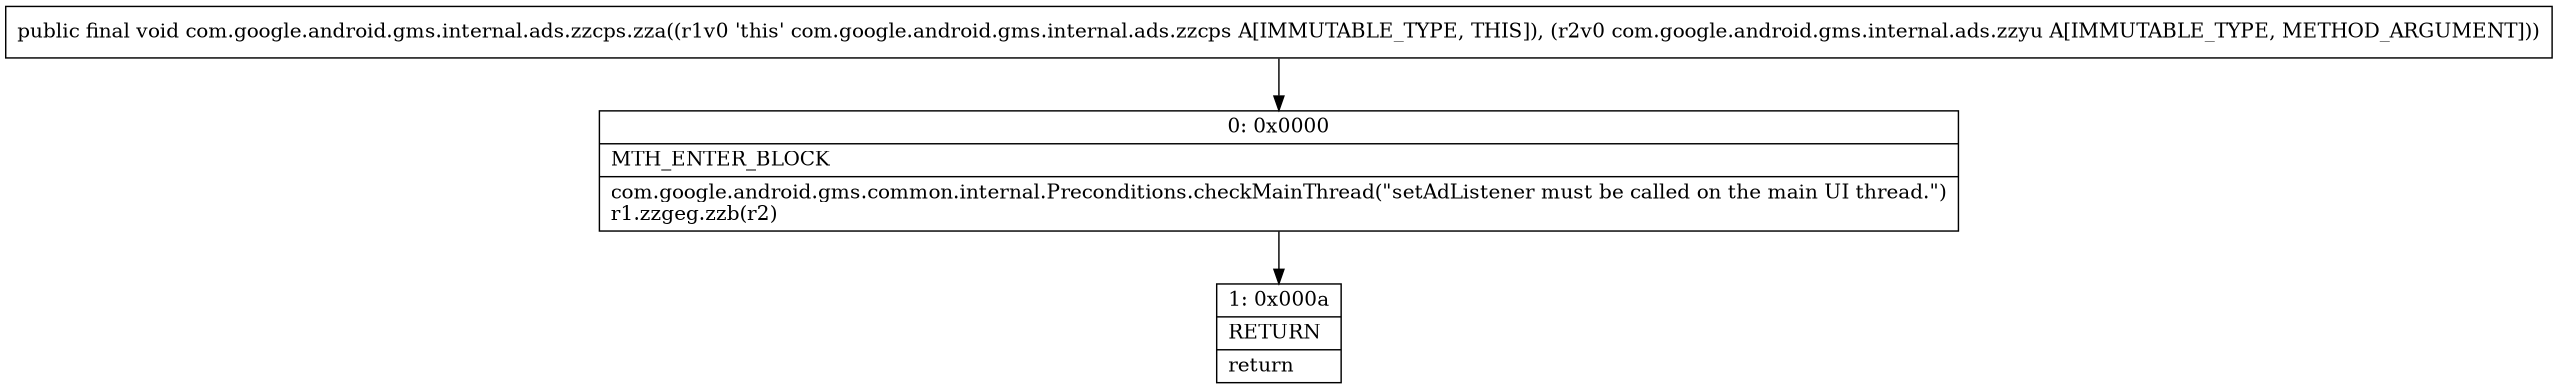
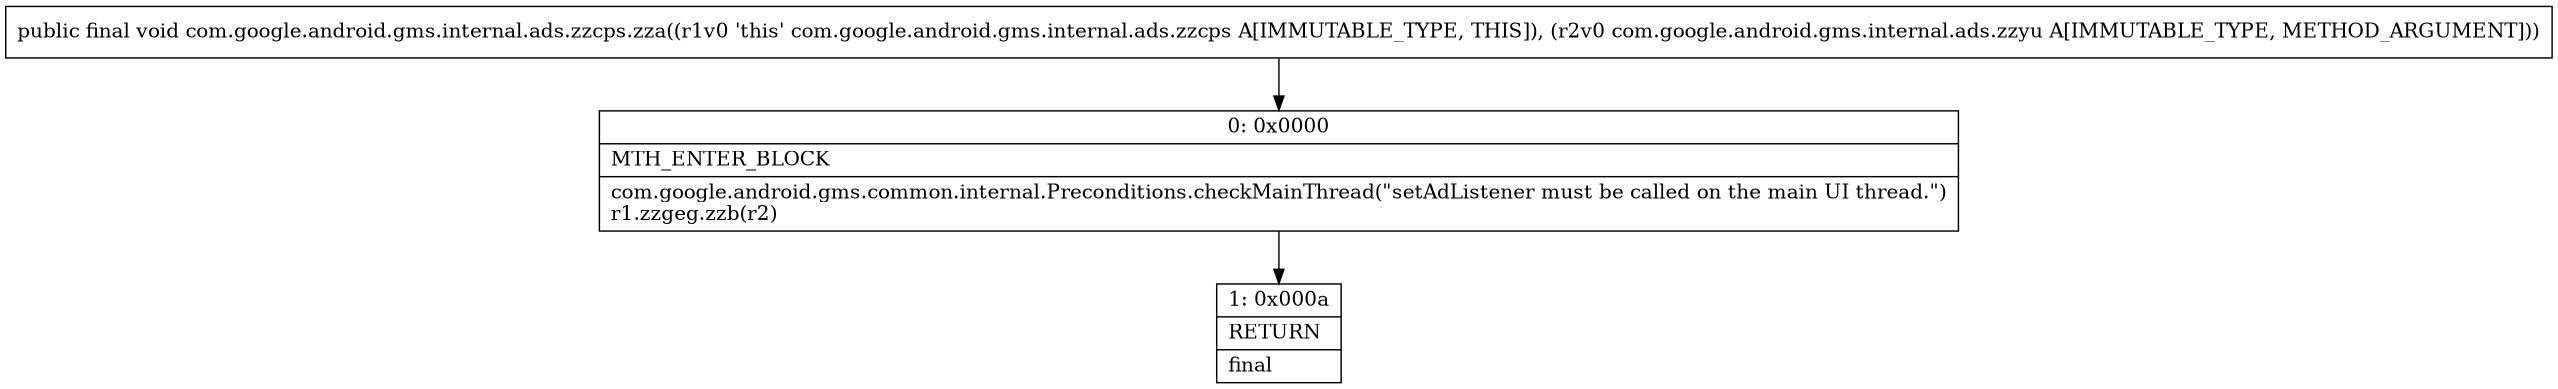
(1261, 366) -> (1250, 366)
